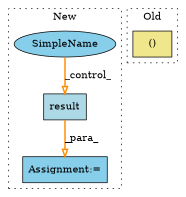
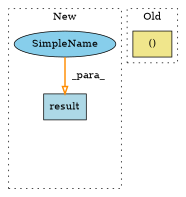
(88, 75) -> (88, 75)
(65, 170) -> none
